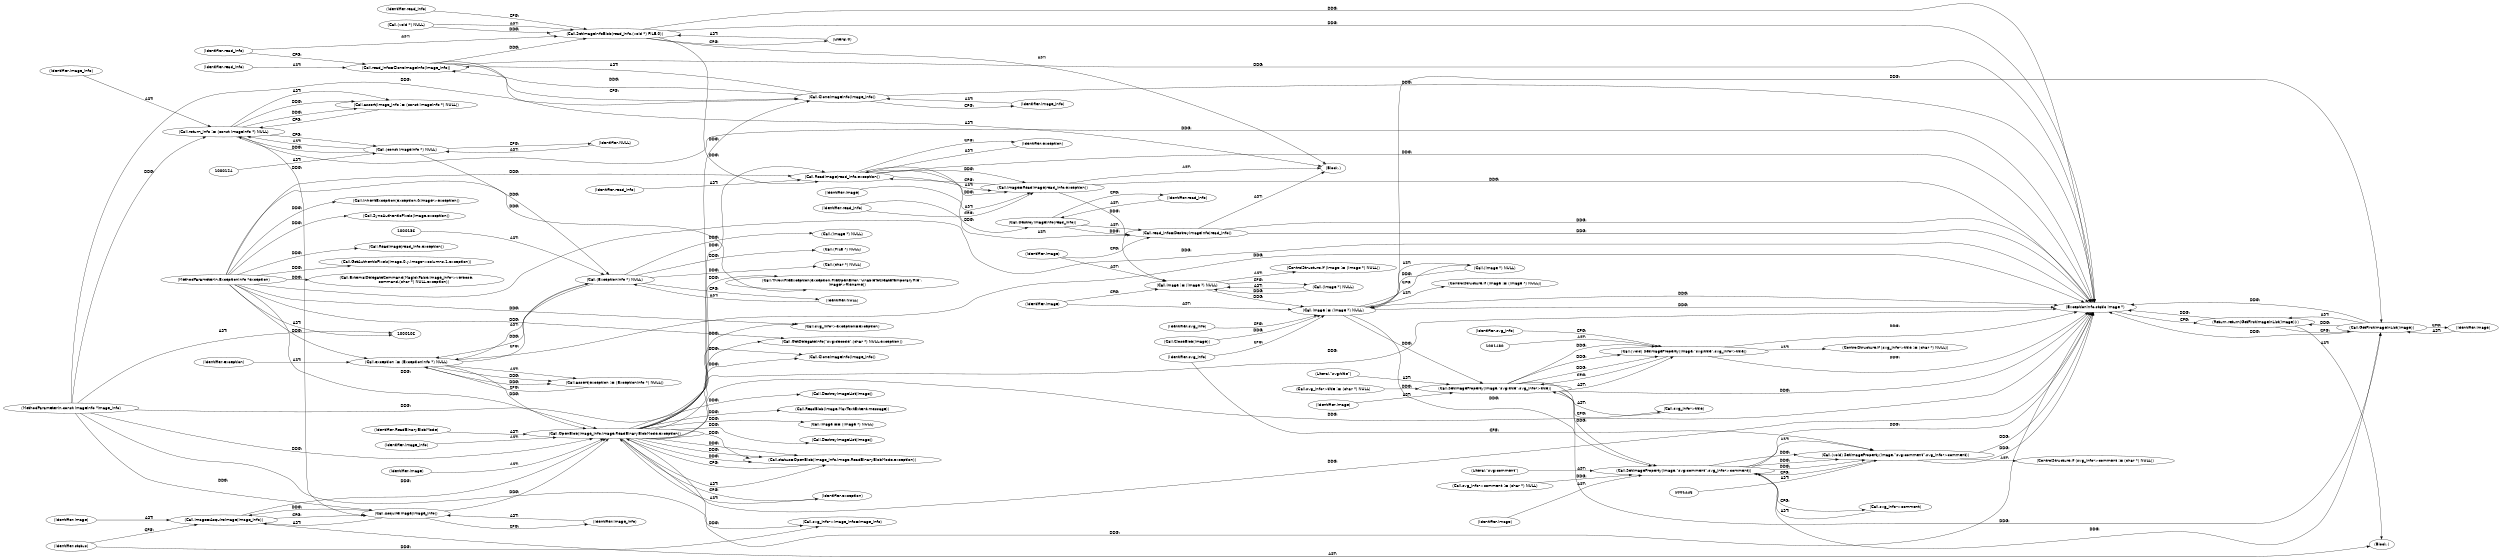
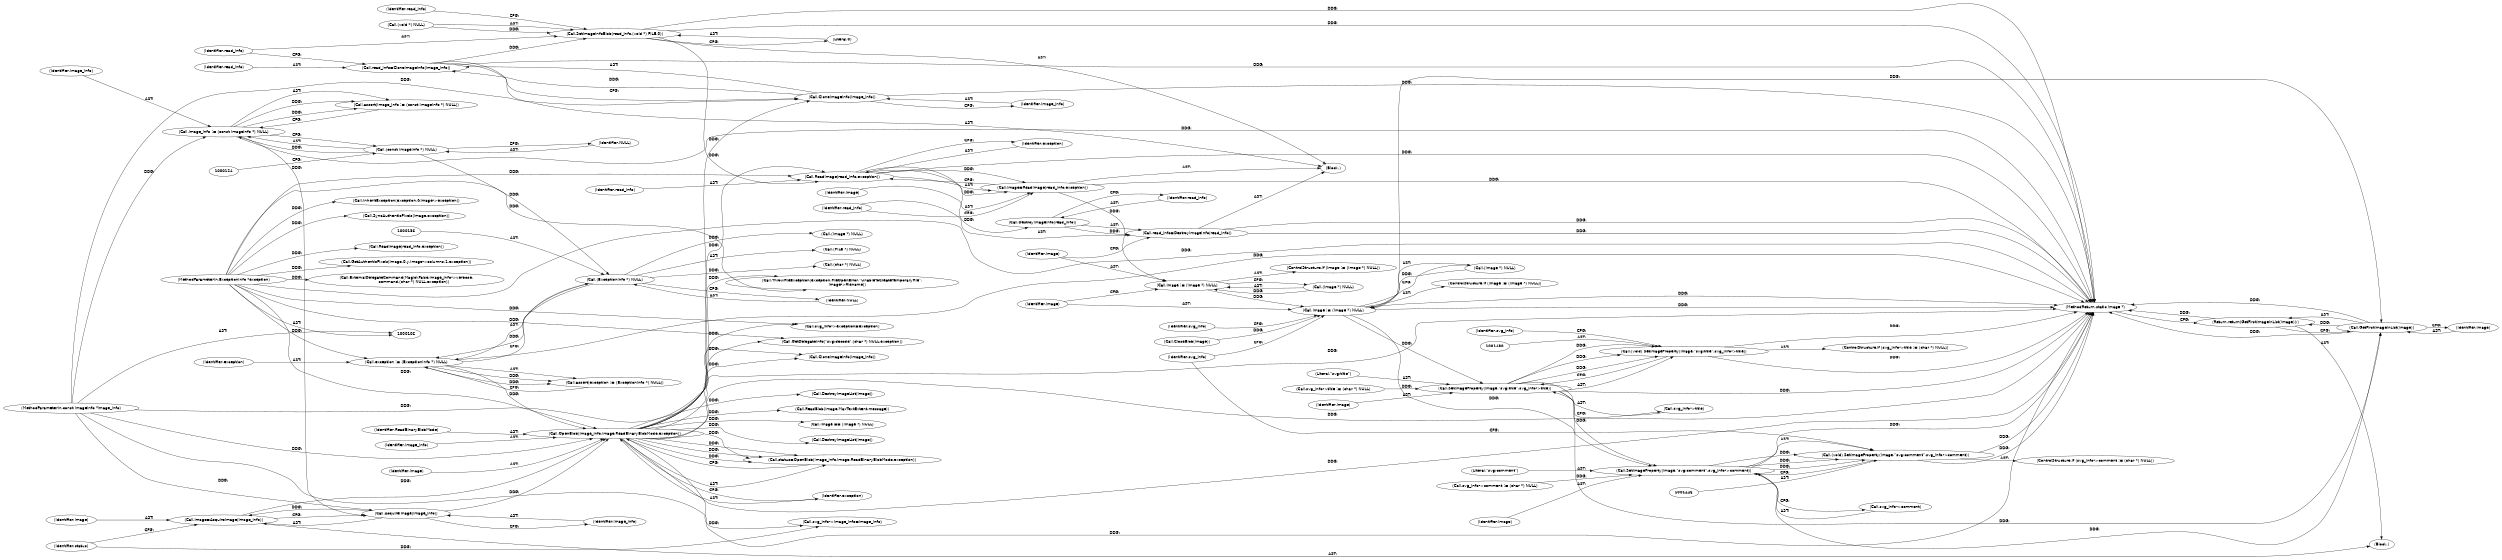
(224, 132) -> (224, 132)
(298, 160) -> (298, 160)
(715, 256) -> (715, 256)
(2095, 307) -> (2095, 307)
